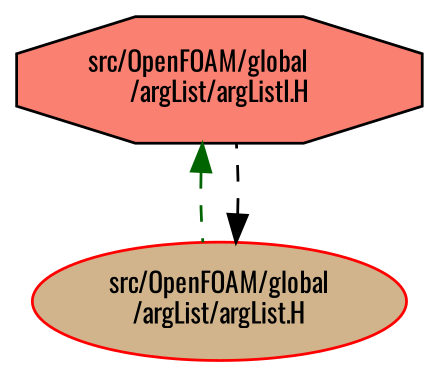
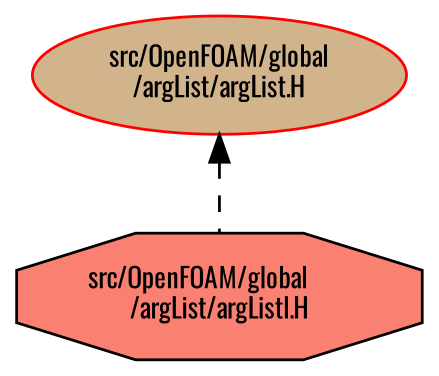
(201, 207) -> none
